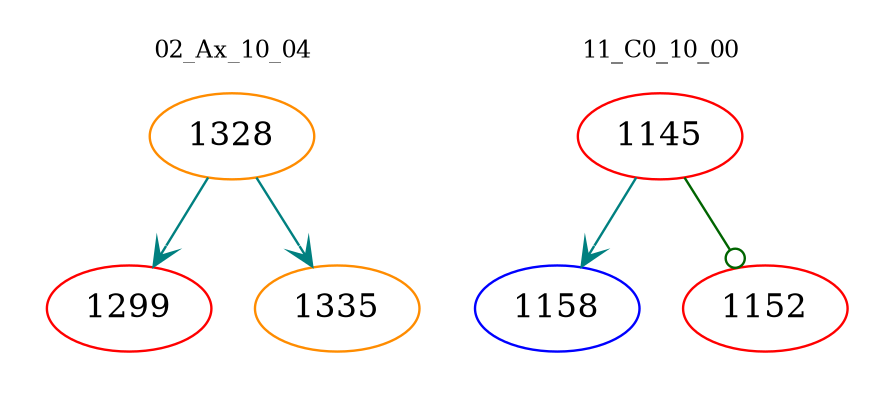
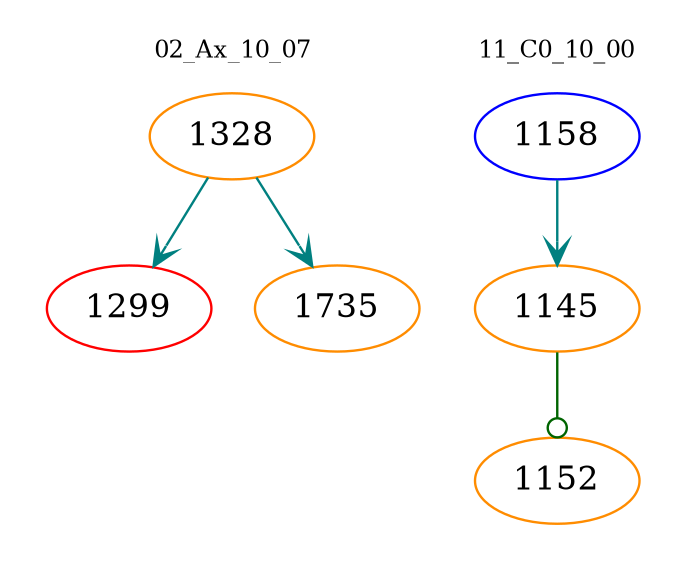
(233, 51) -> (233, 51)
(660, 136) -> (557, 309)
(615, 212) -> (557, 211)
(337, 309) -> (337, 309)
(765, 309) -> (557, 481)
